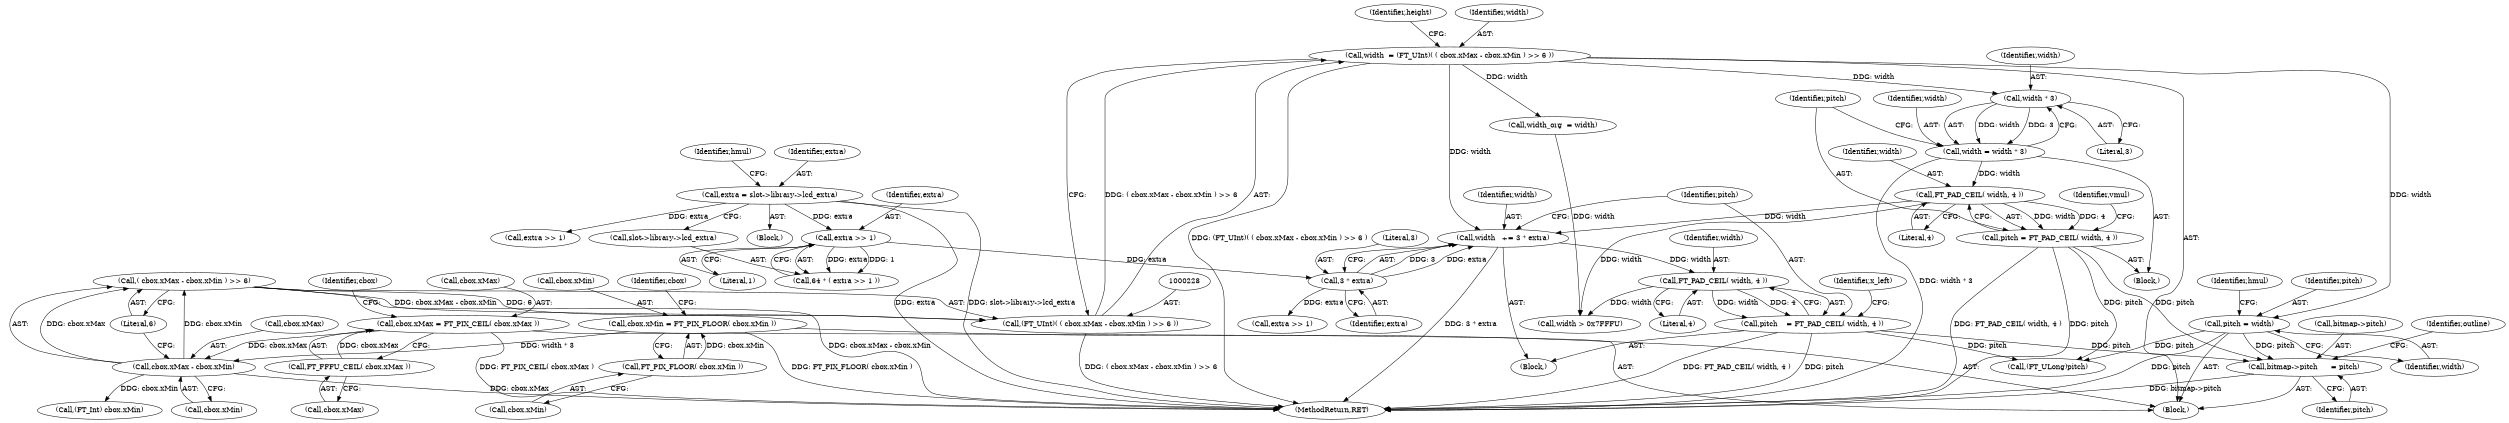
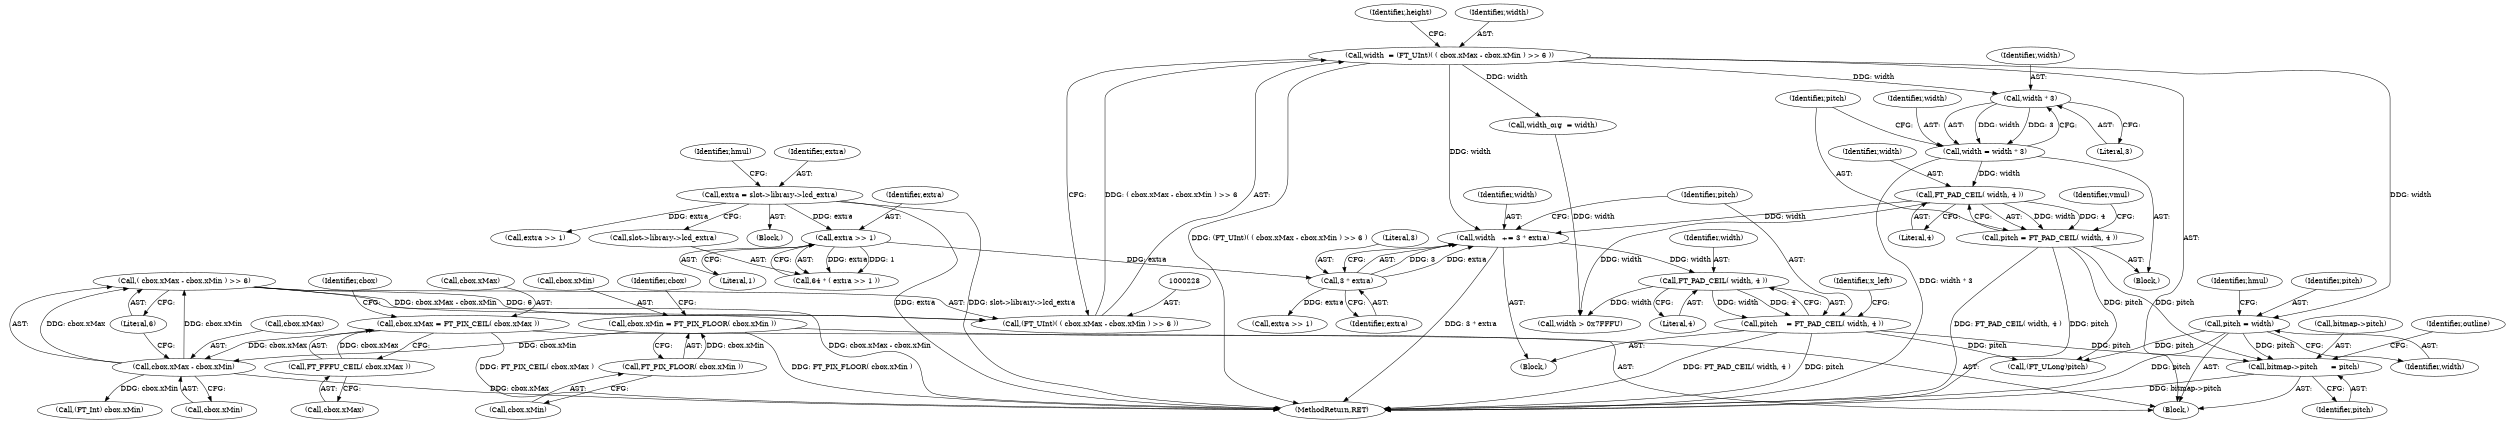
(548, 346) -> (548, 346)
(1158, 394) -> none
